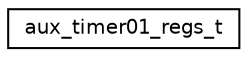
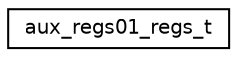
(124, 29) -> (119, 29)
